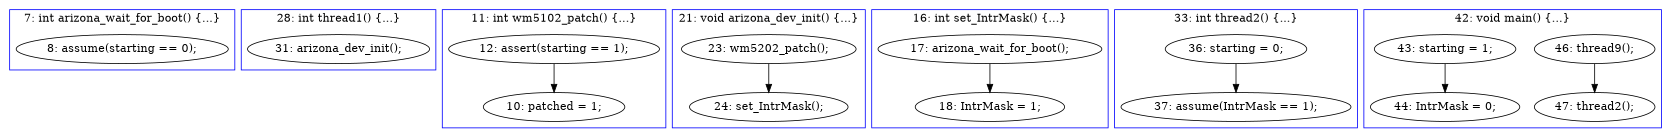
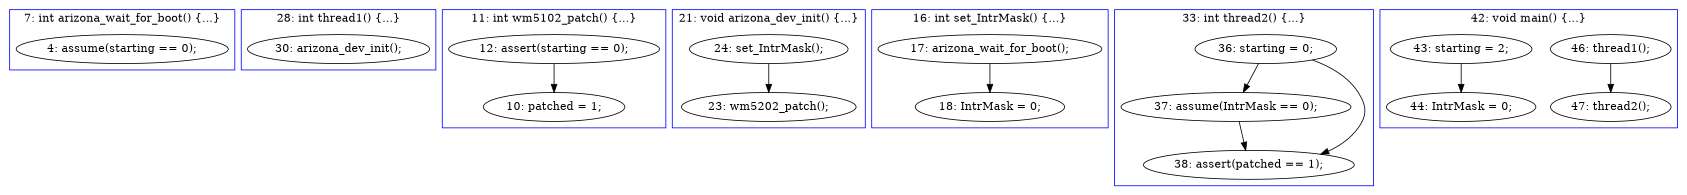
(122, 49) -> (122, 49)
(339, 49) -> (339, 49)
(554, 49) -> (554, 49)
(1445, 49) -> (1461, 49)
(1595, 49) -> (1611, 49)
(769, 74) -> (769, 74)
(990, 107) -> (990, 107)
(1236, 107) -> (1236, 107)
none -> (1249, 165)
